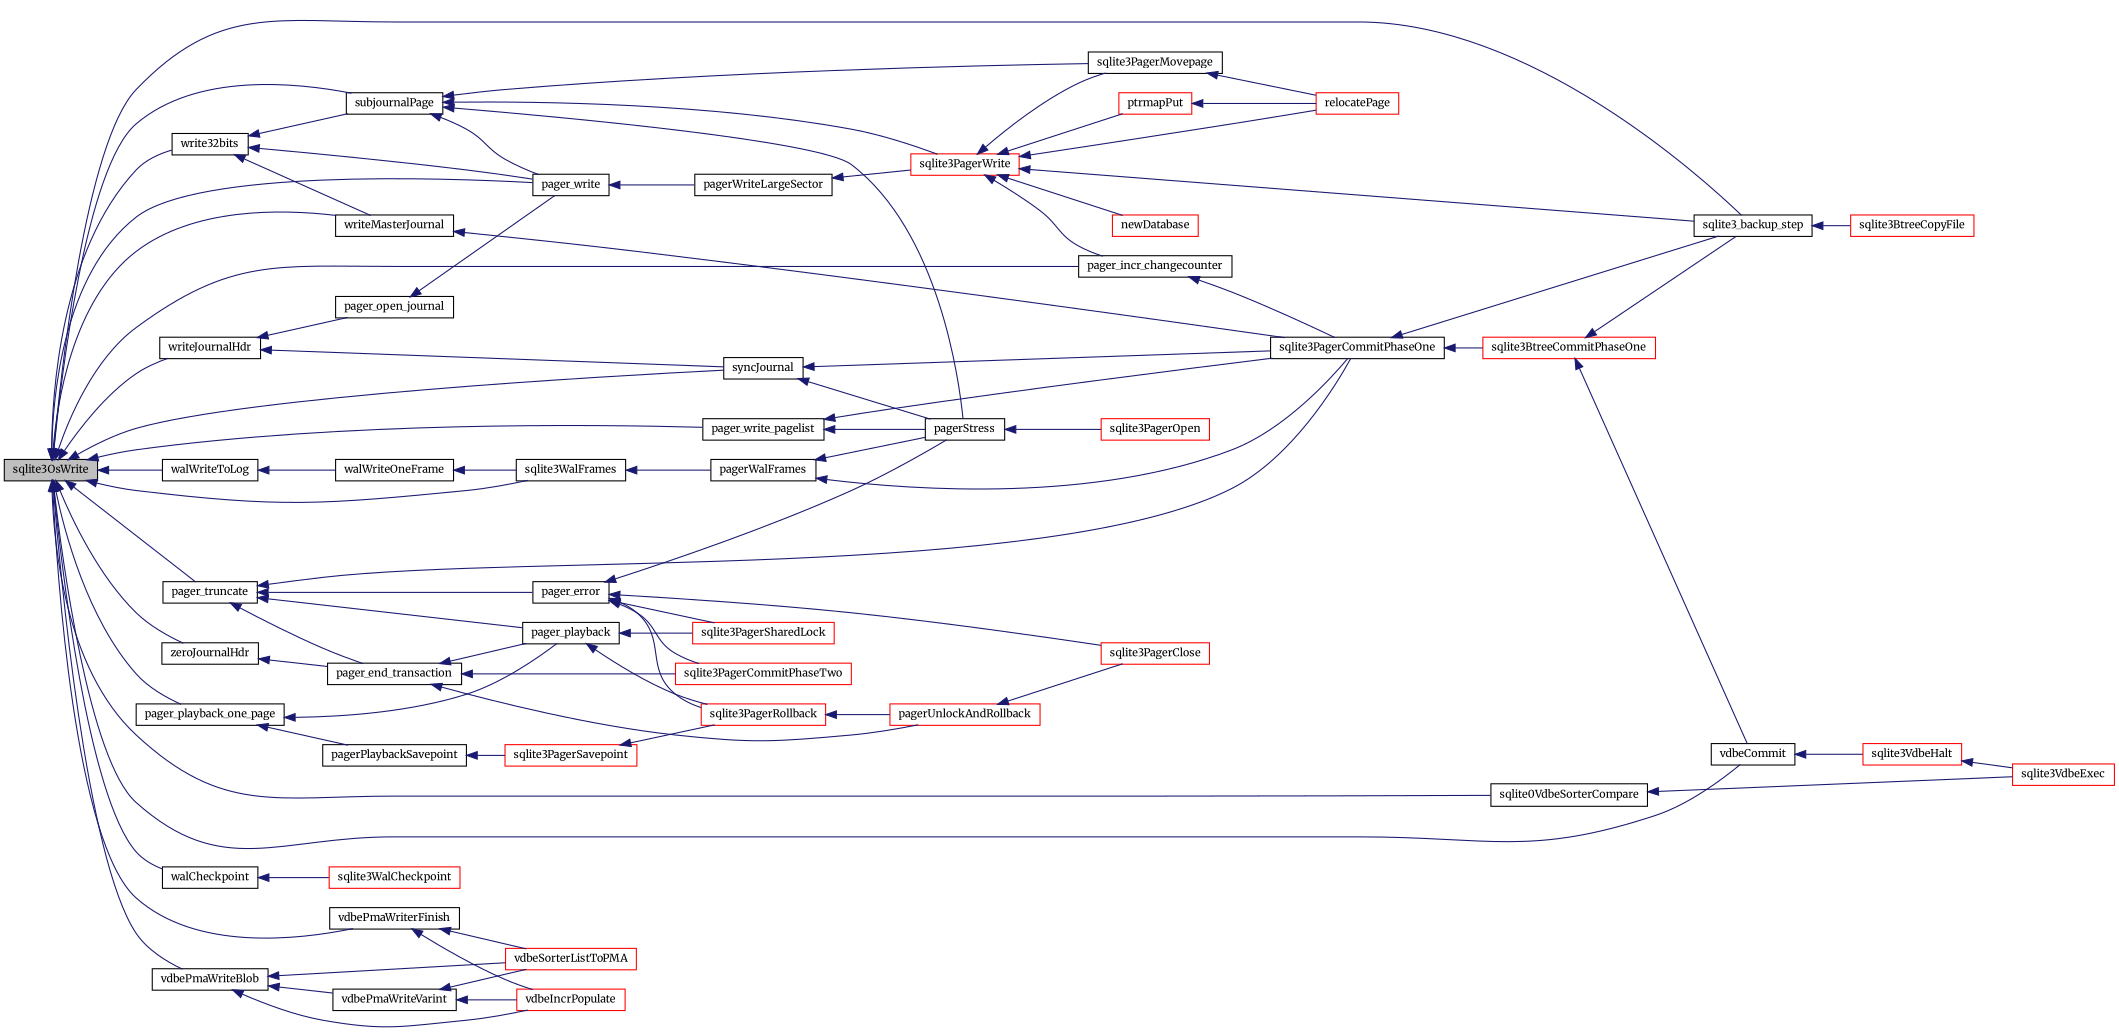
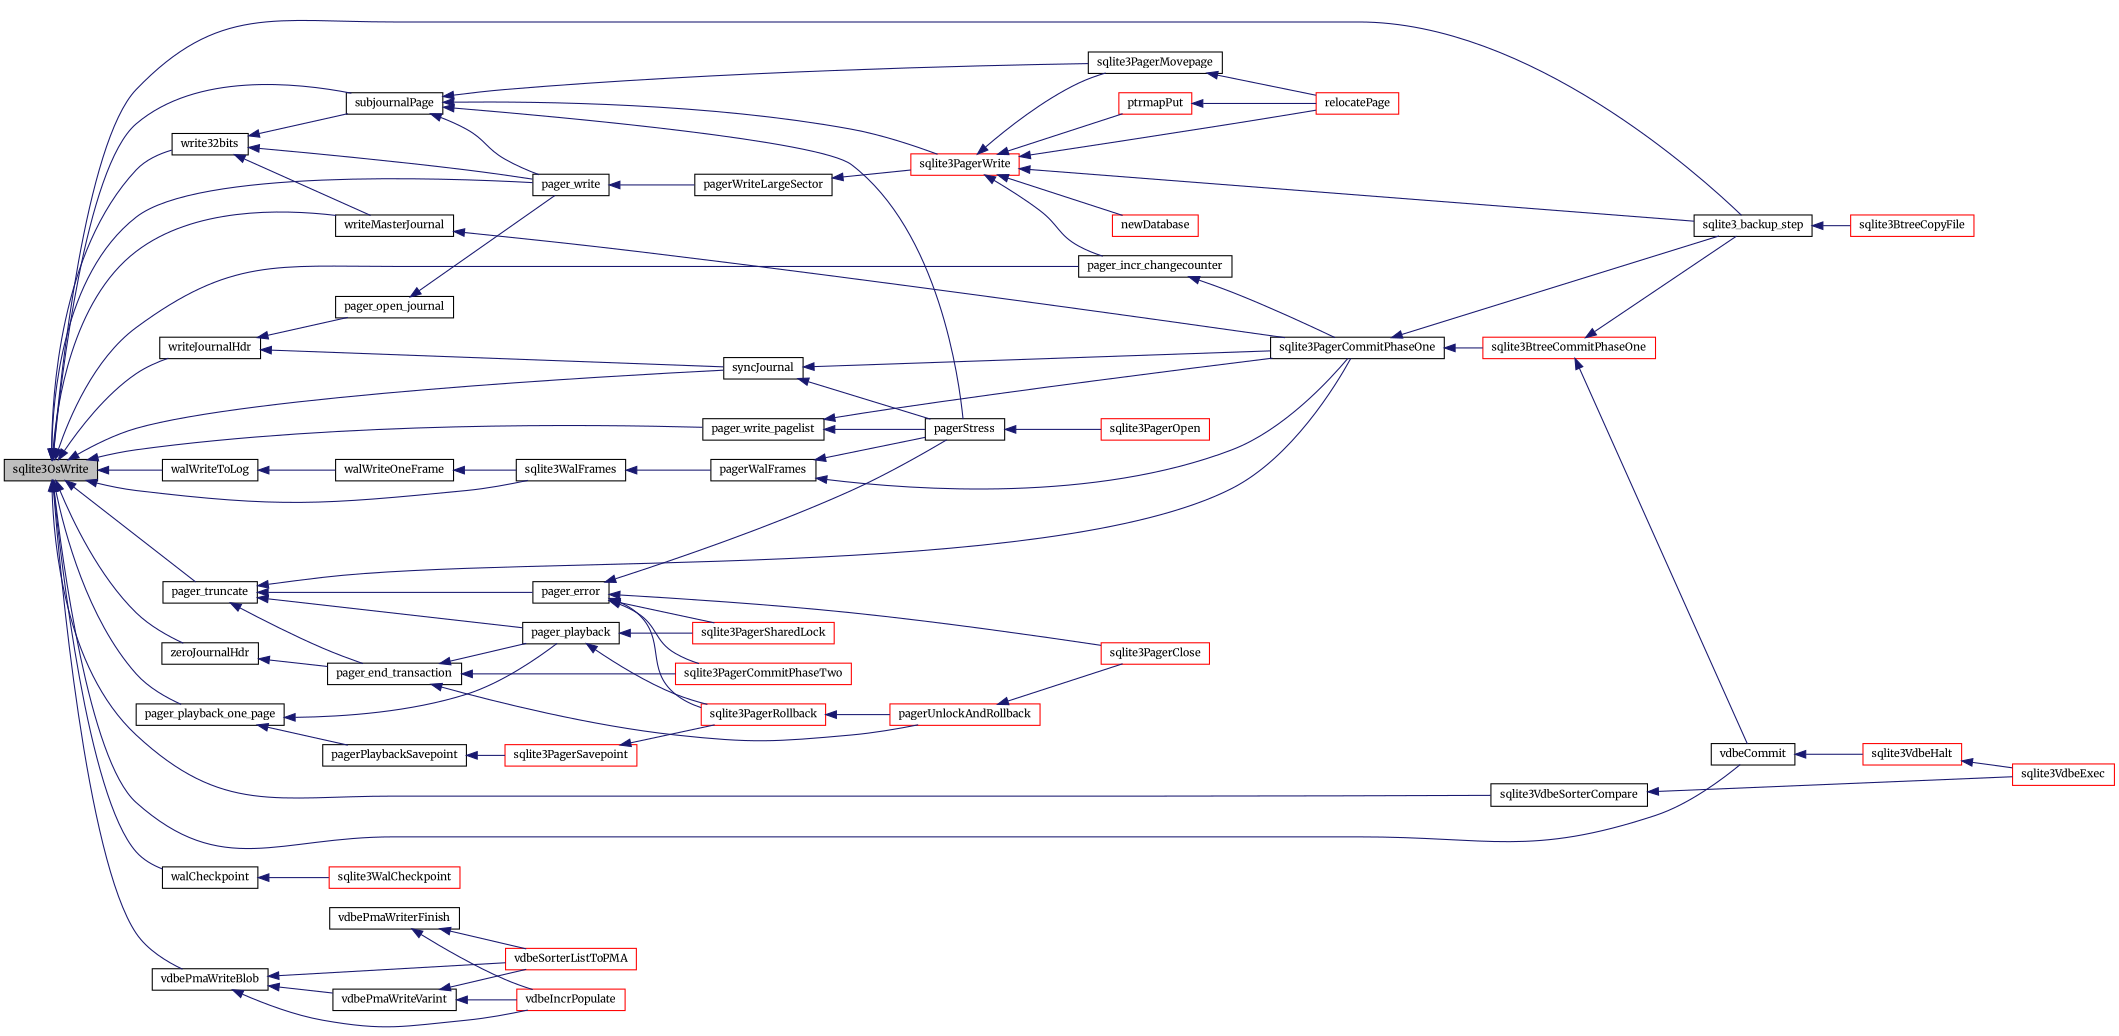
(1569, 795) -> (1569, 795)
(127, 885) -> none
